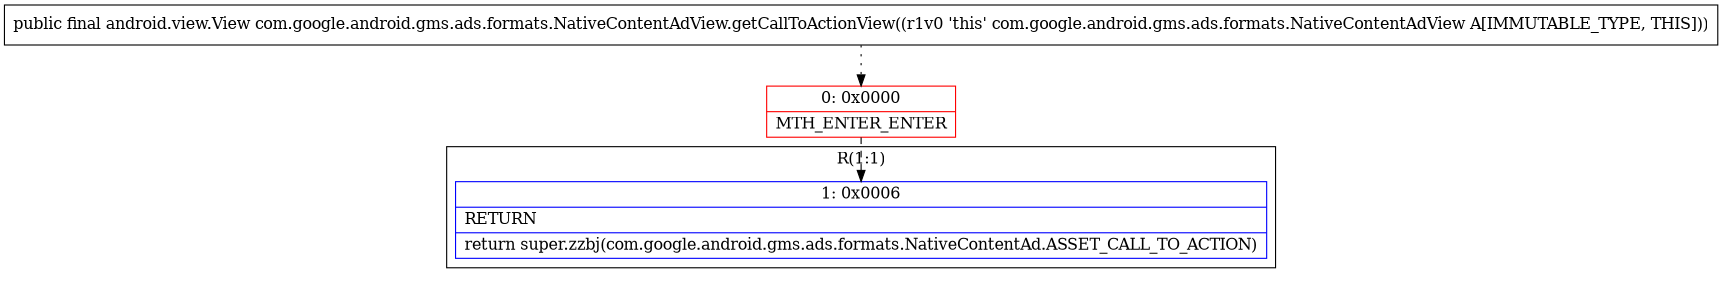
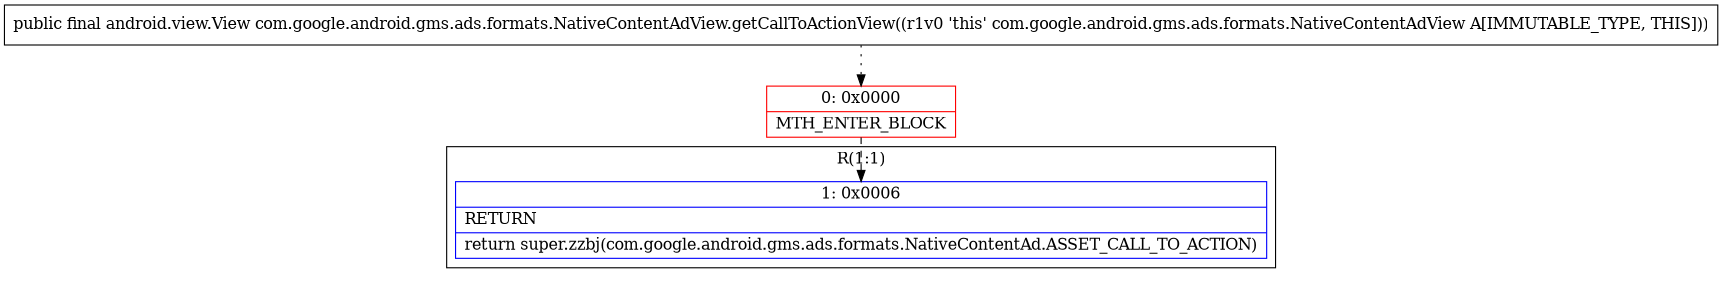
(861, 124) -> (861, 124)
